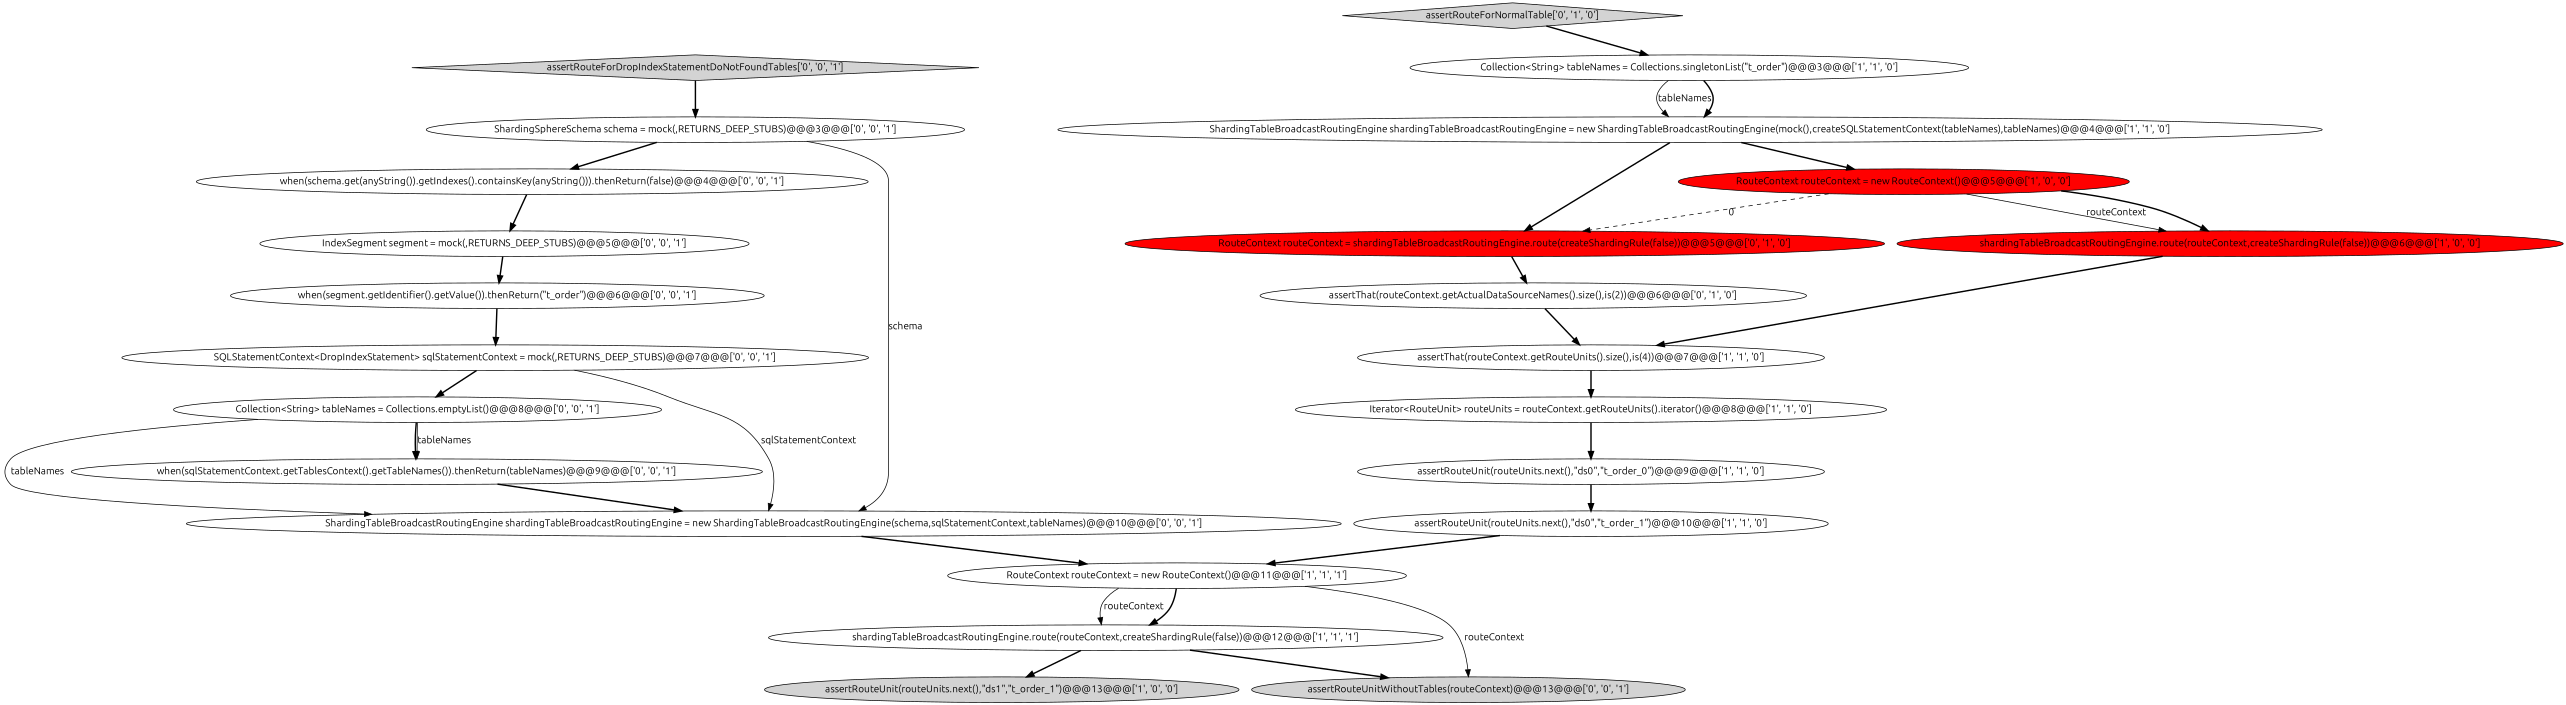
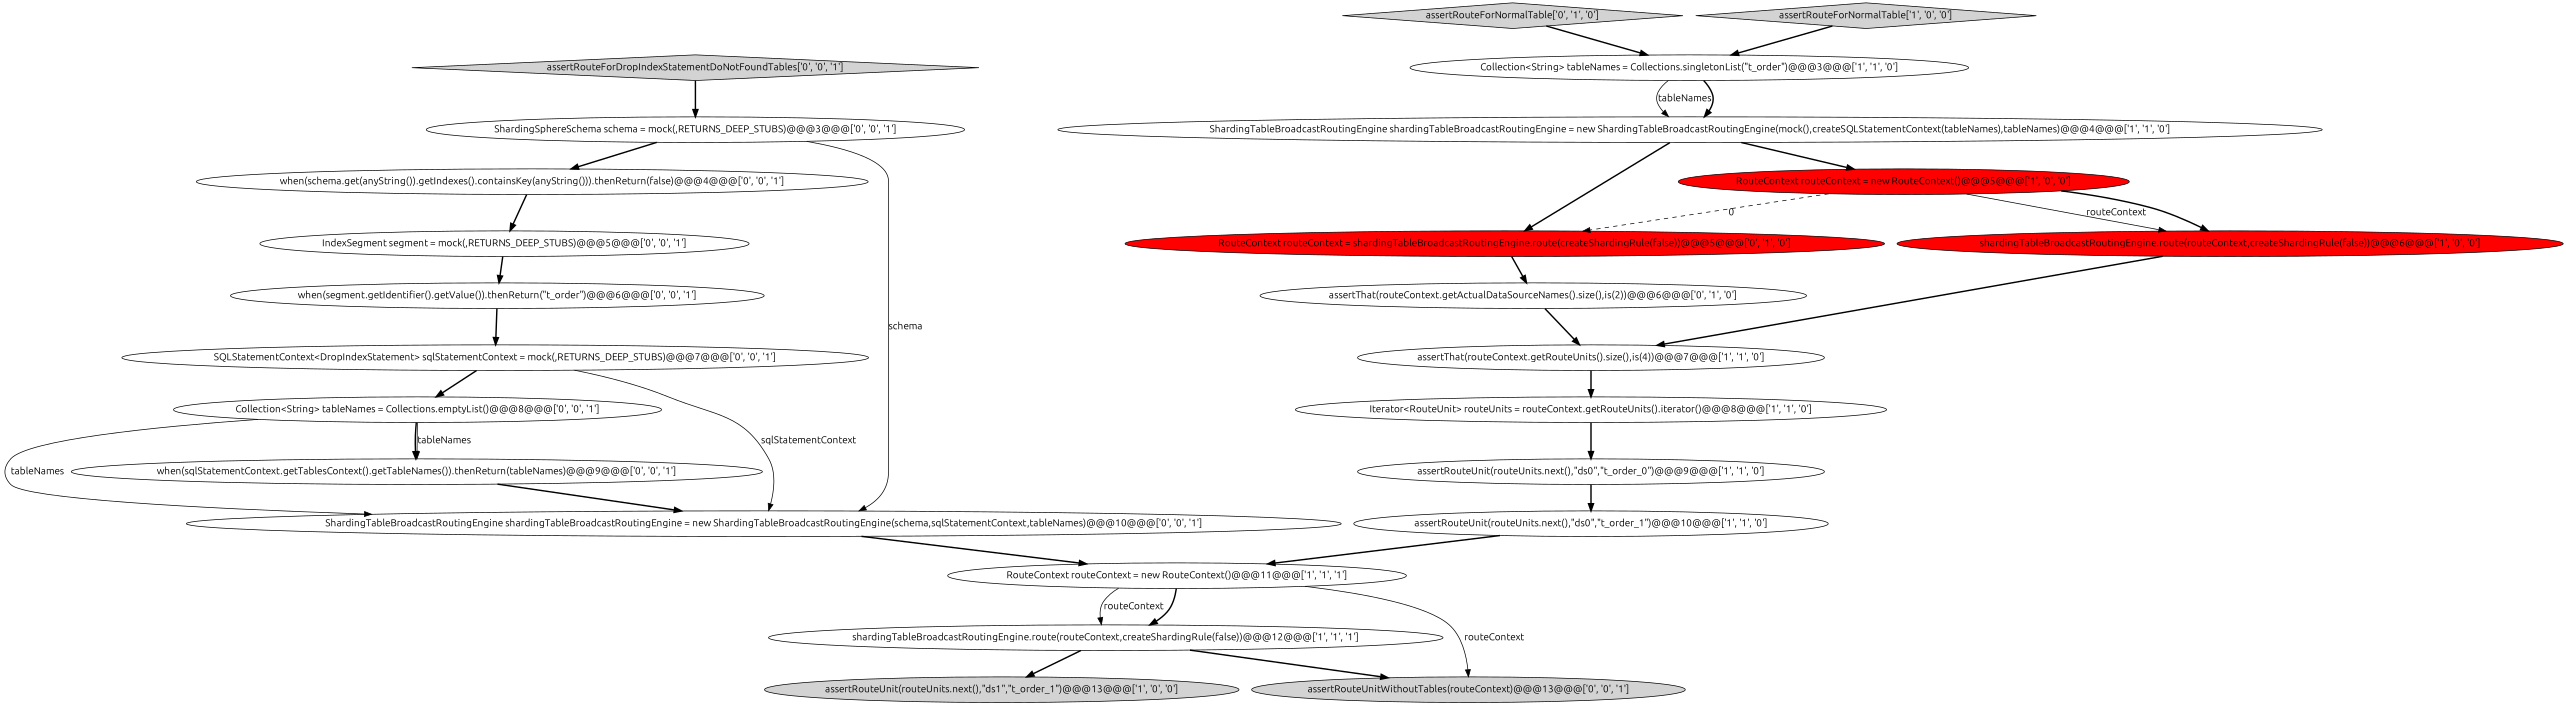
none -> (1866, 16)
